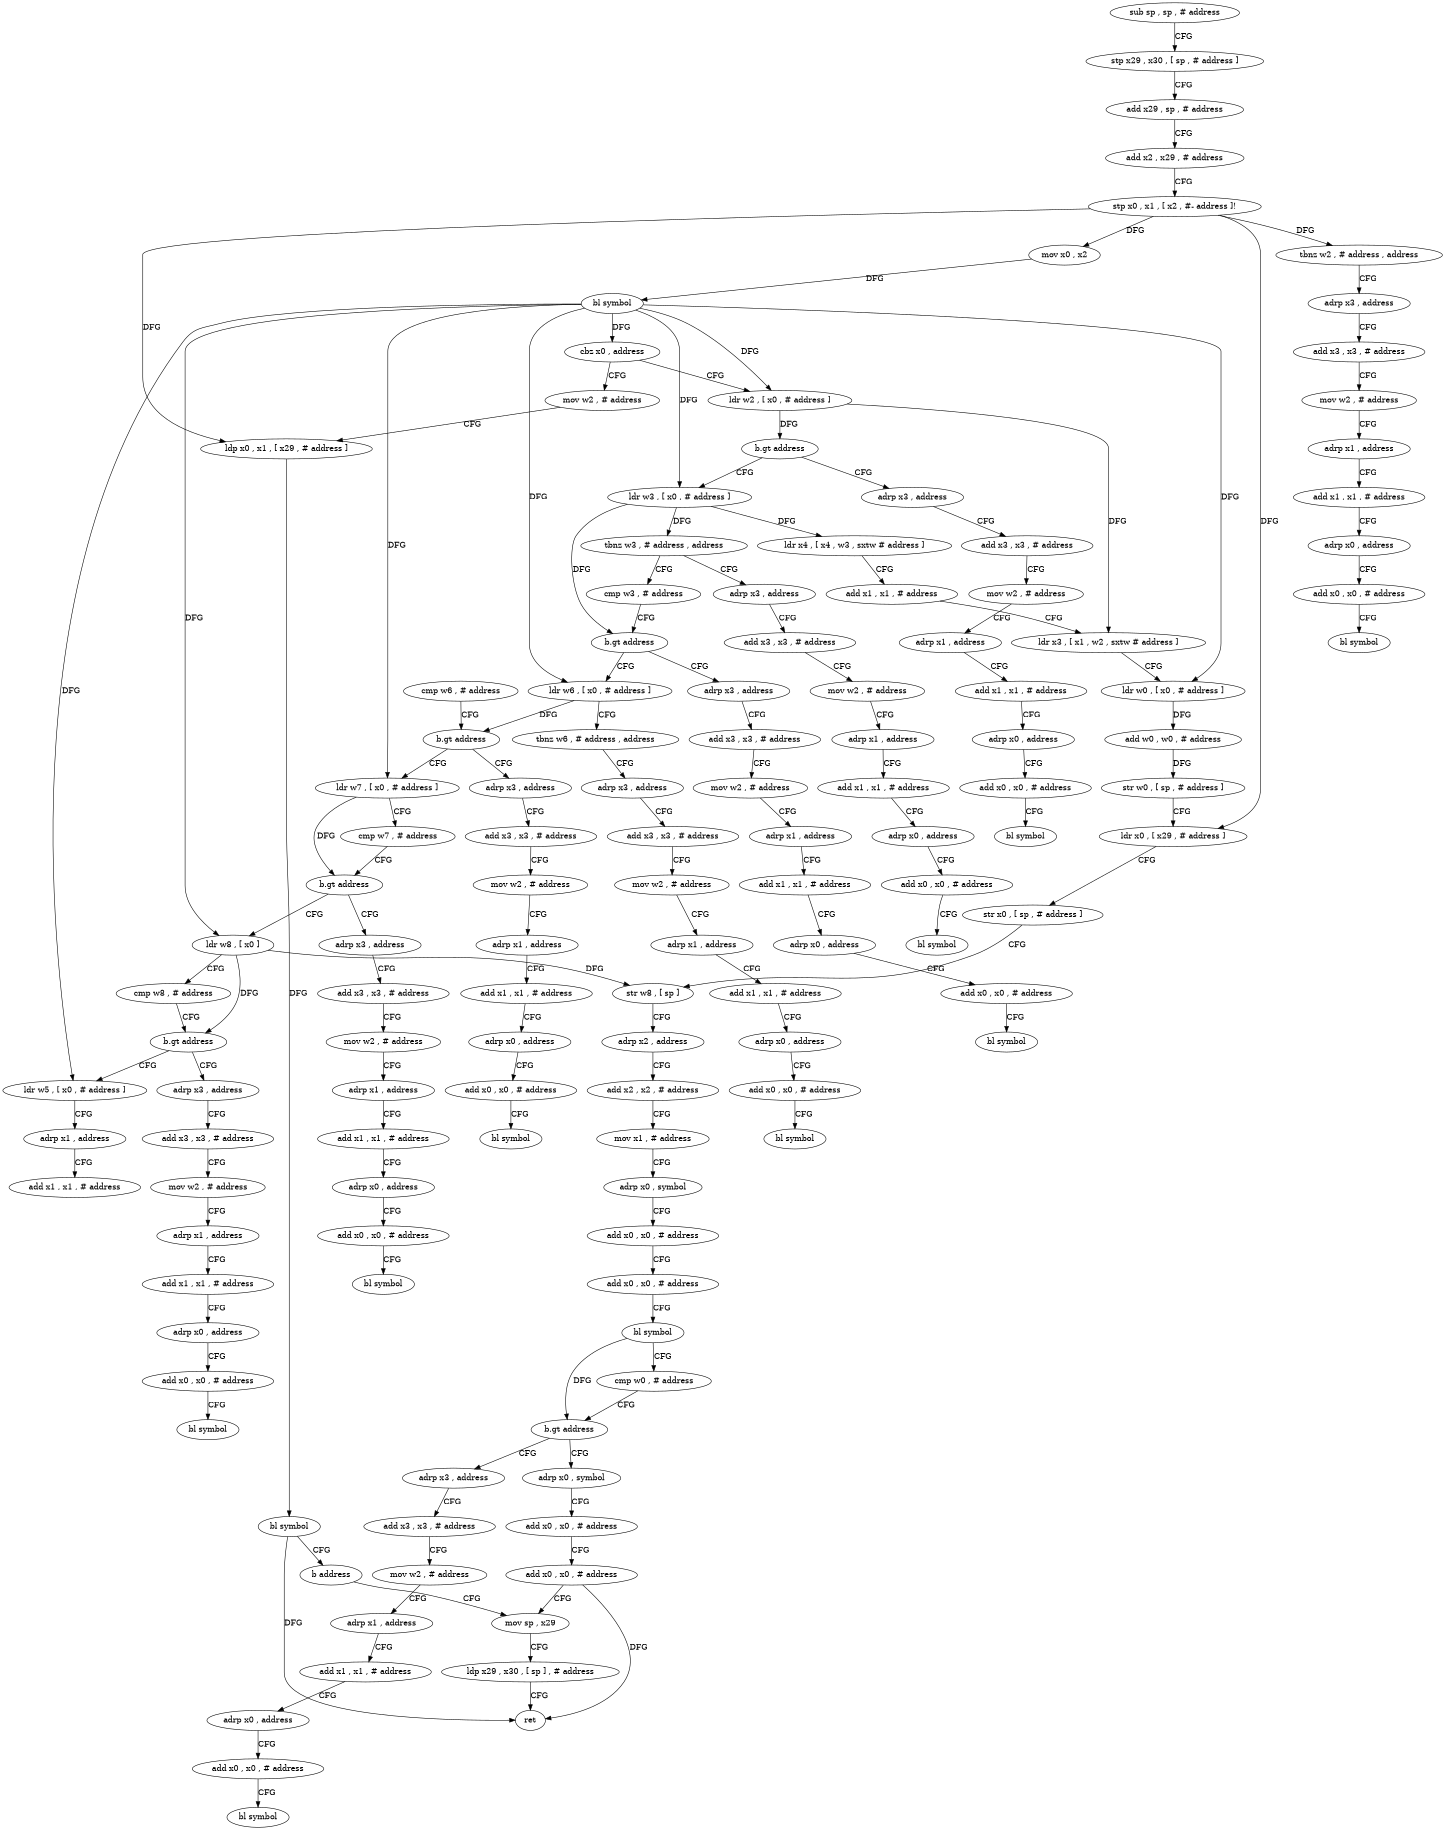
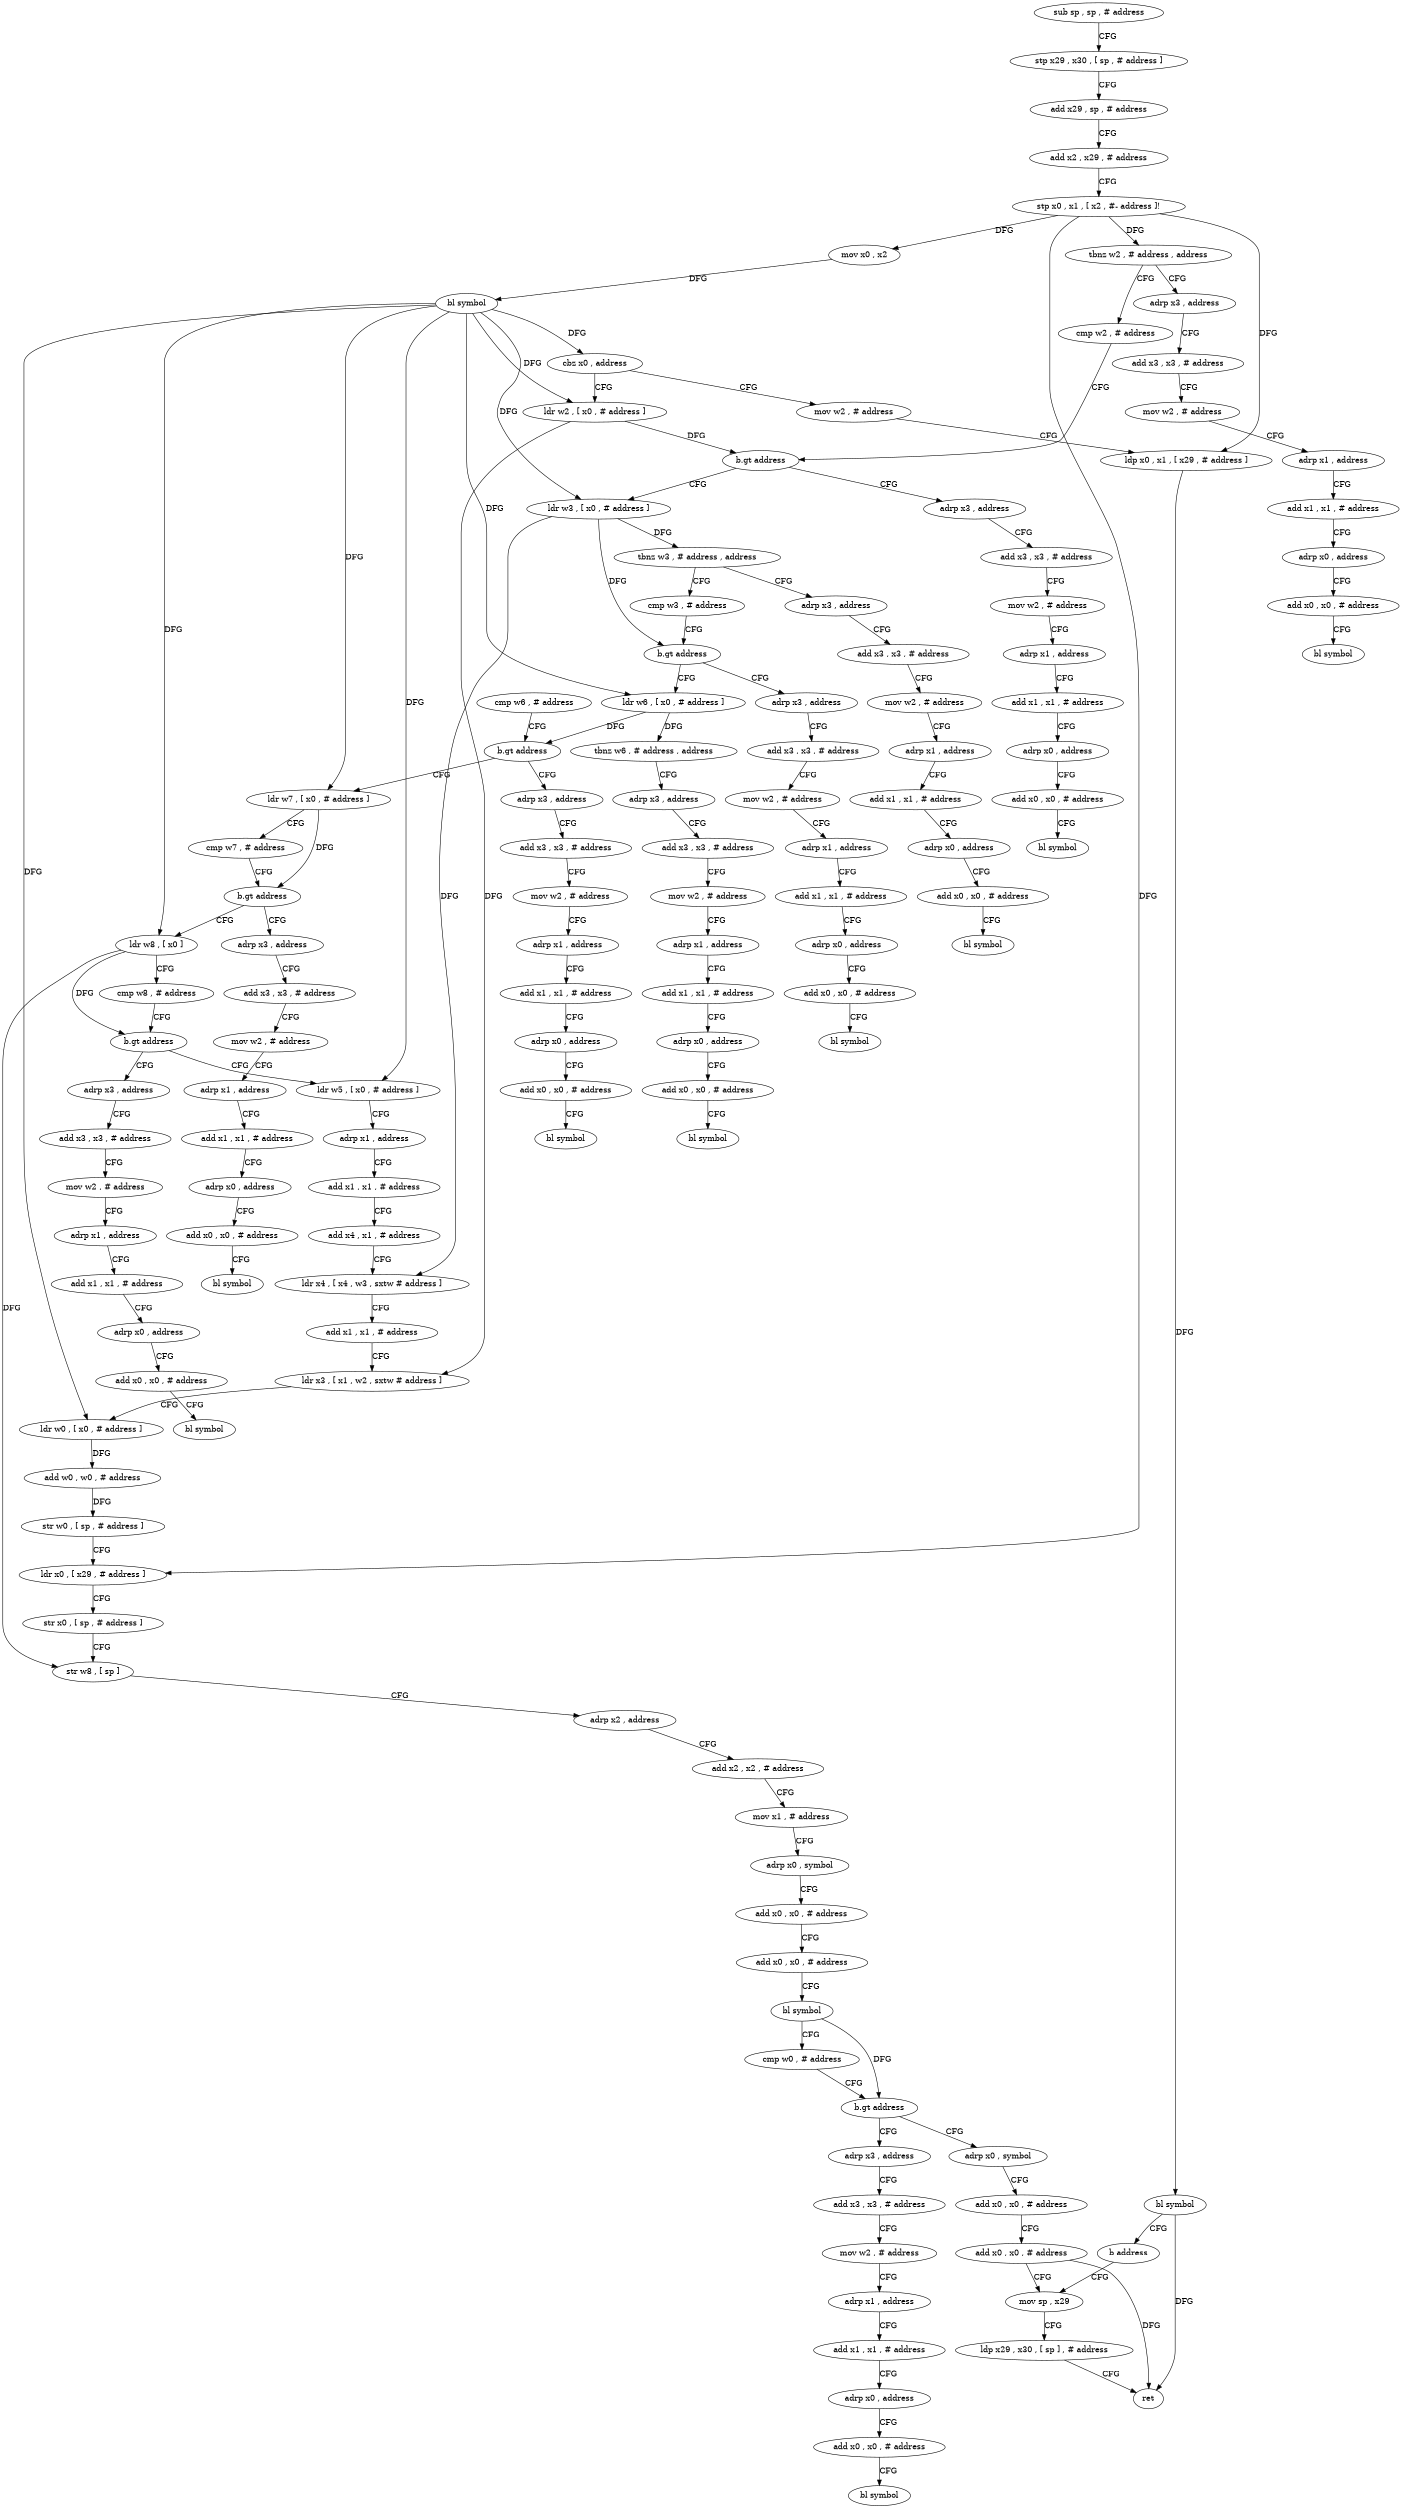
none -> (1116, 334)
(607, 715) -> (674, 727)
none -> (374, 1236)
